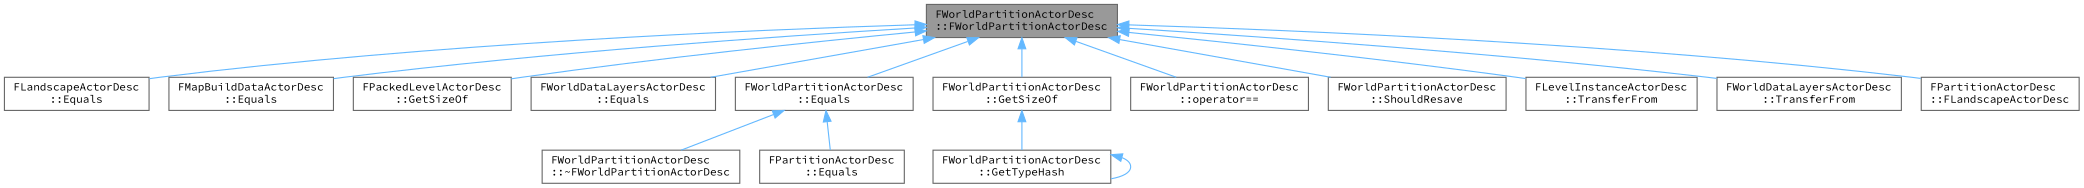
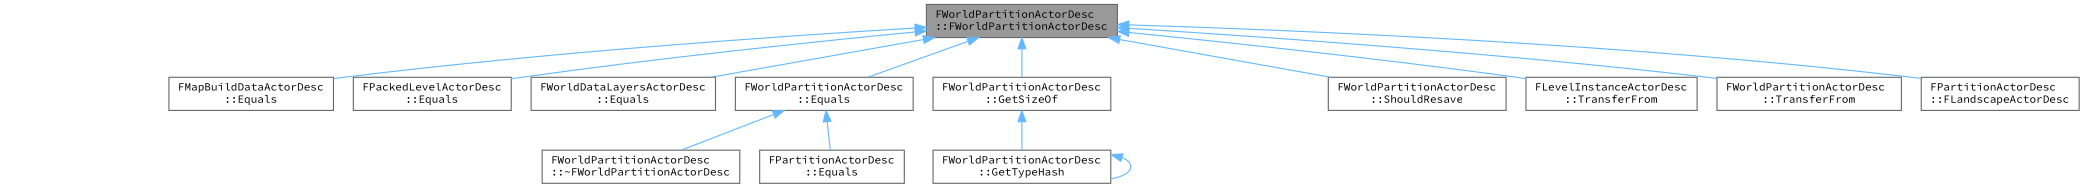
(77, 94) -> none
(432, 94) -> (432, 94)
(1220, 94) -> none
(1809, 94) -> (1809, 94)
